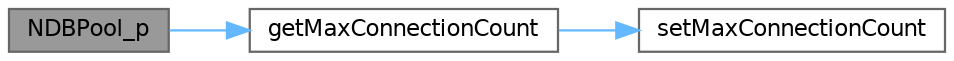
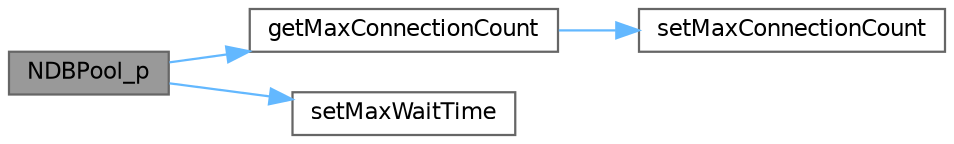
none -> (404, 114)
